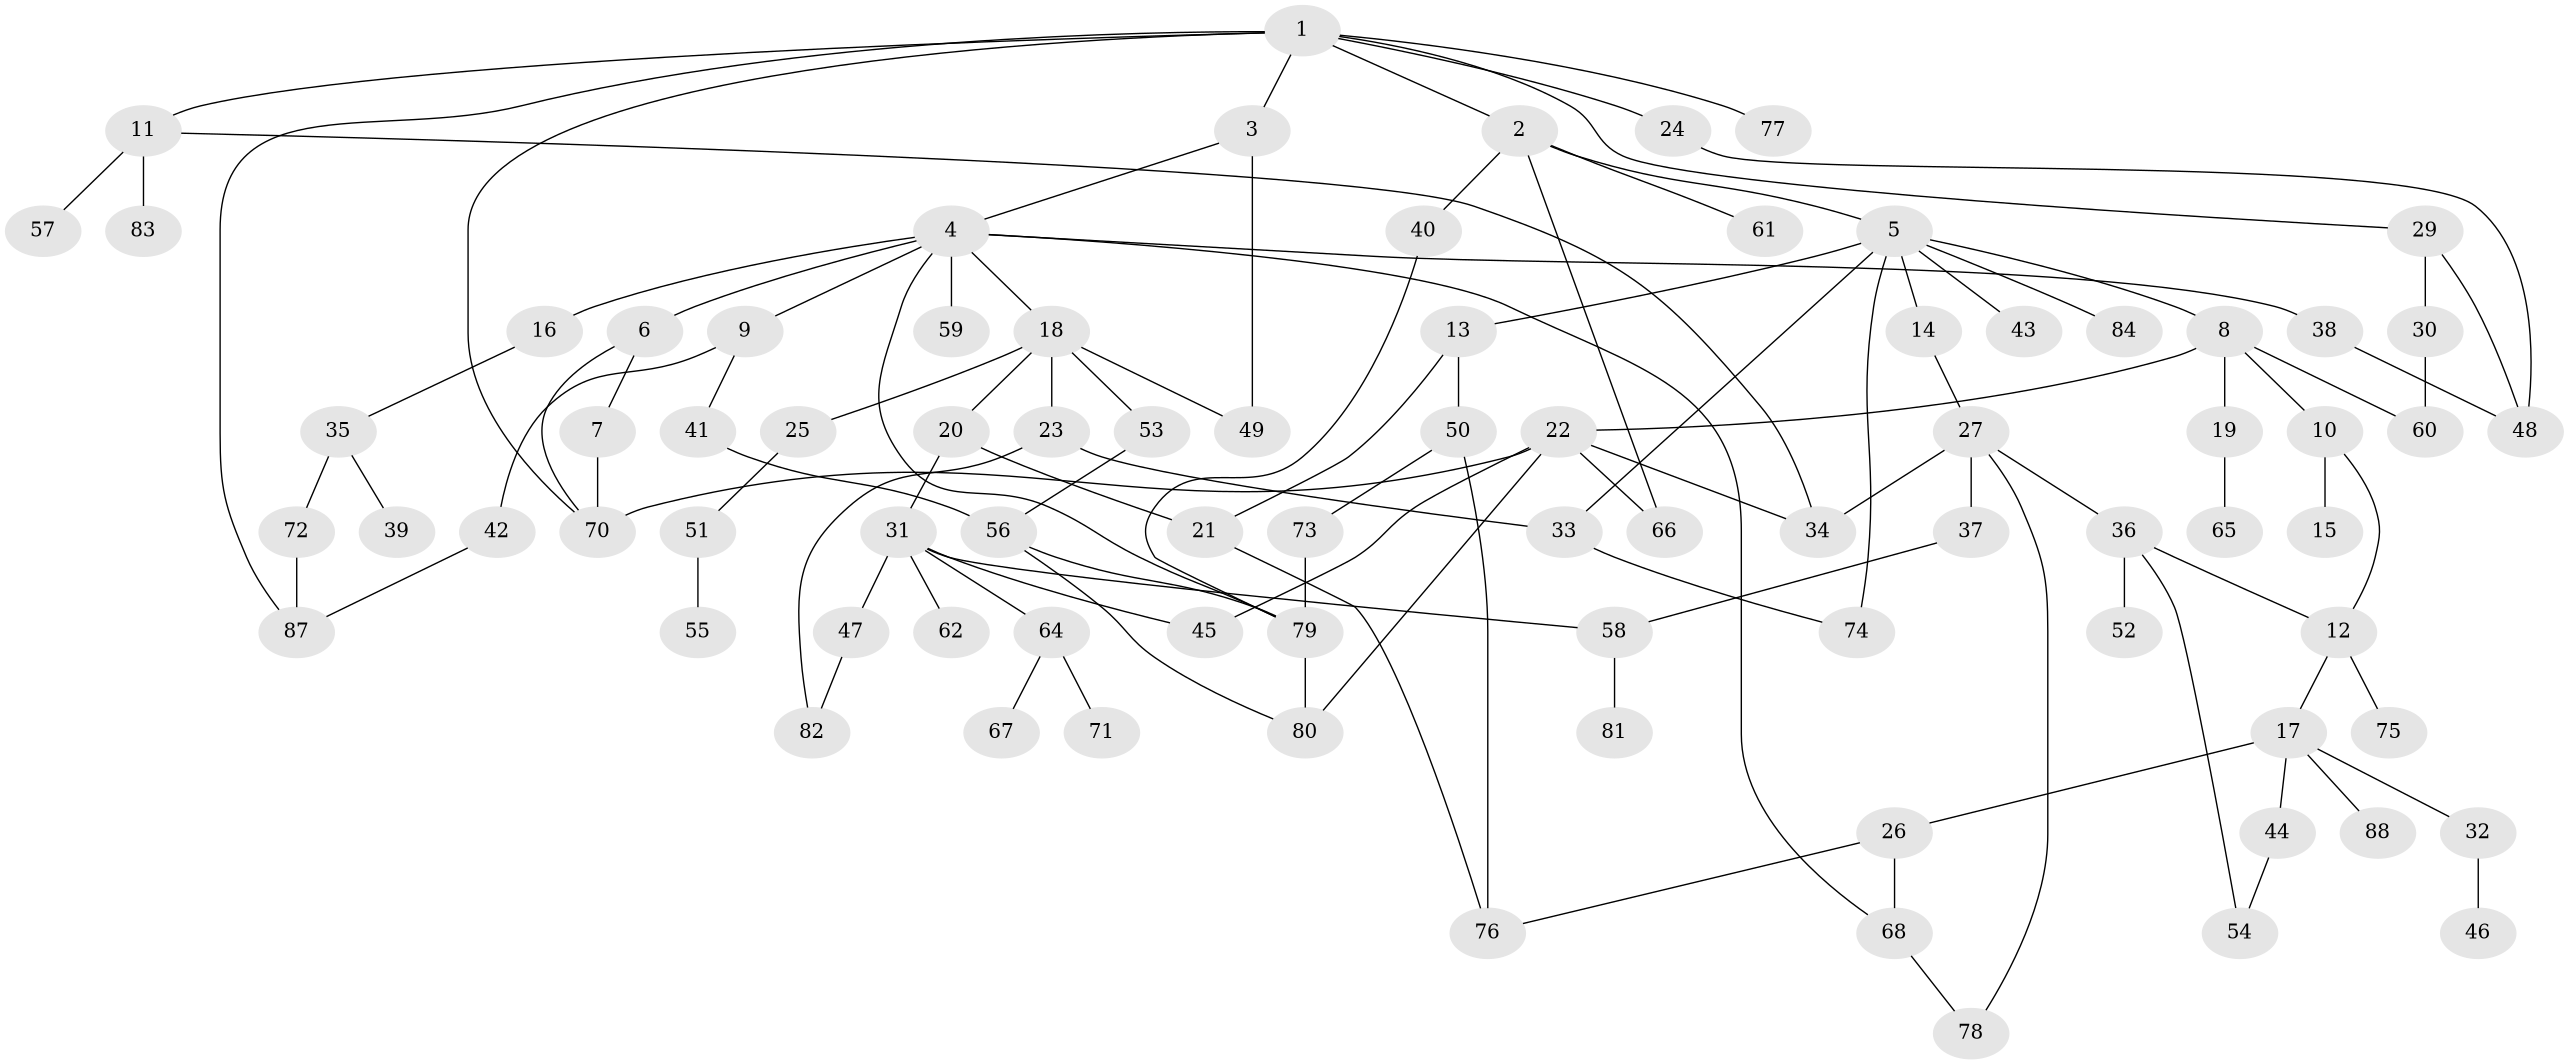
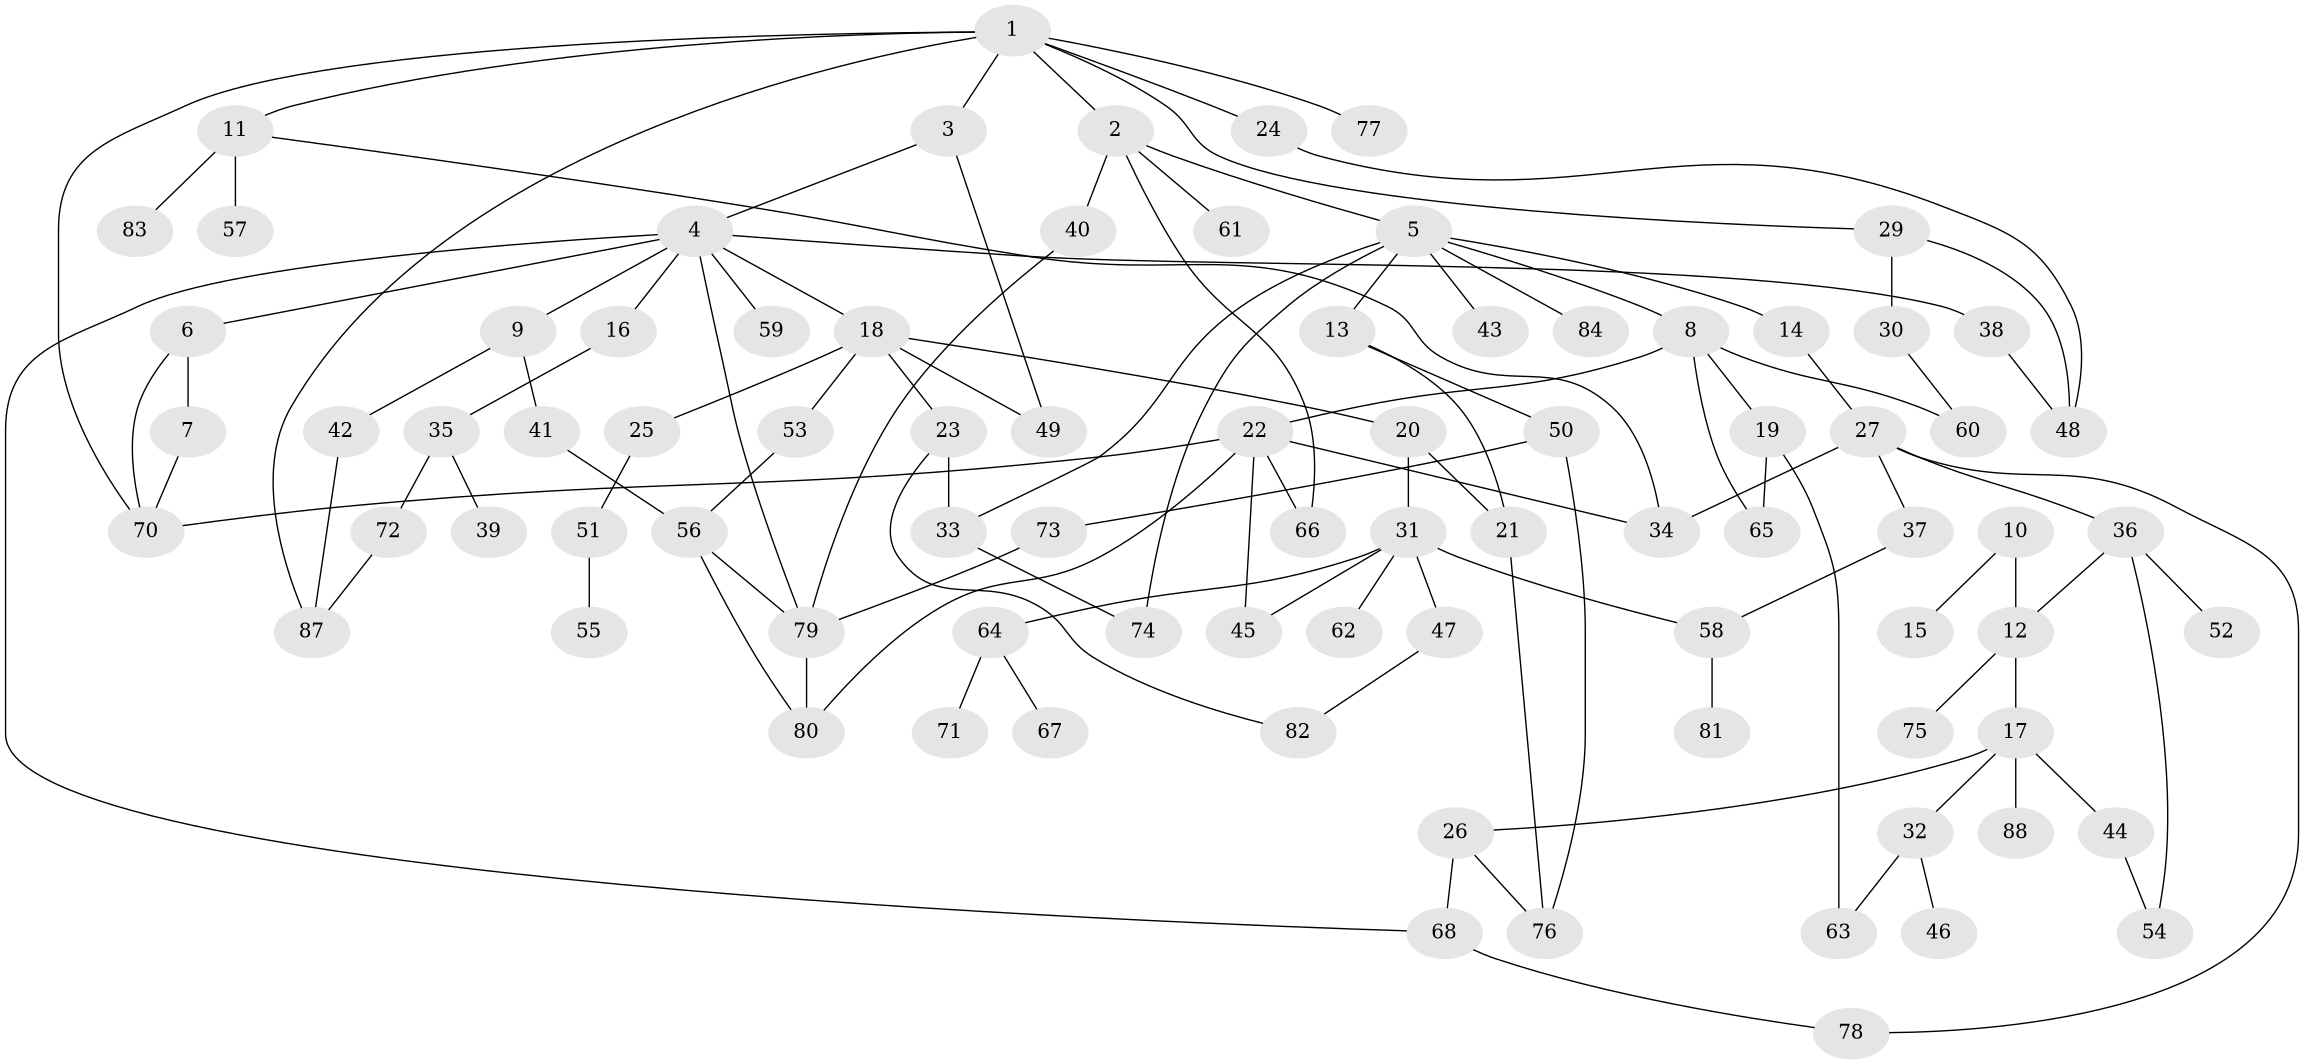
(2275, 382) -> (1711, 436)
none -> (1839, 933)
